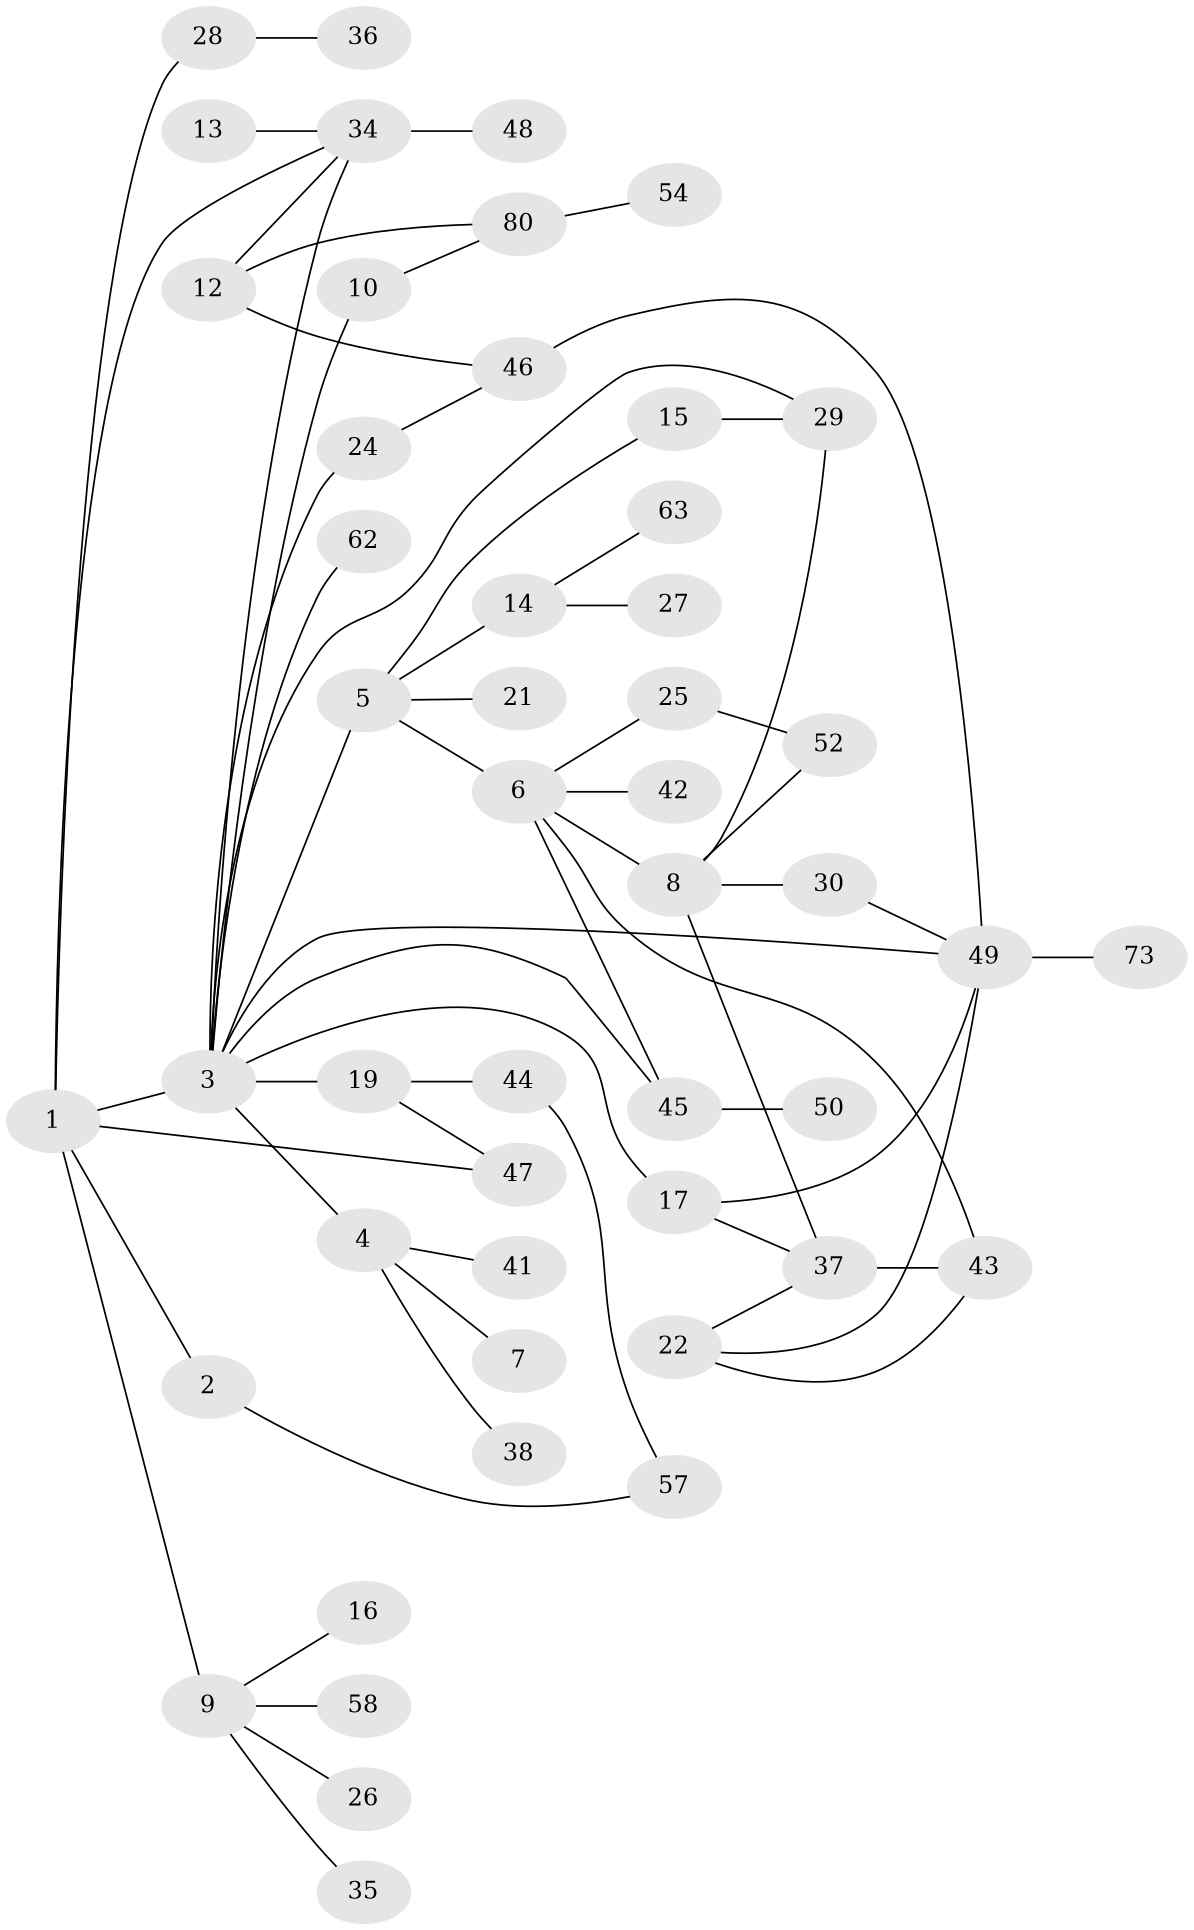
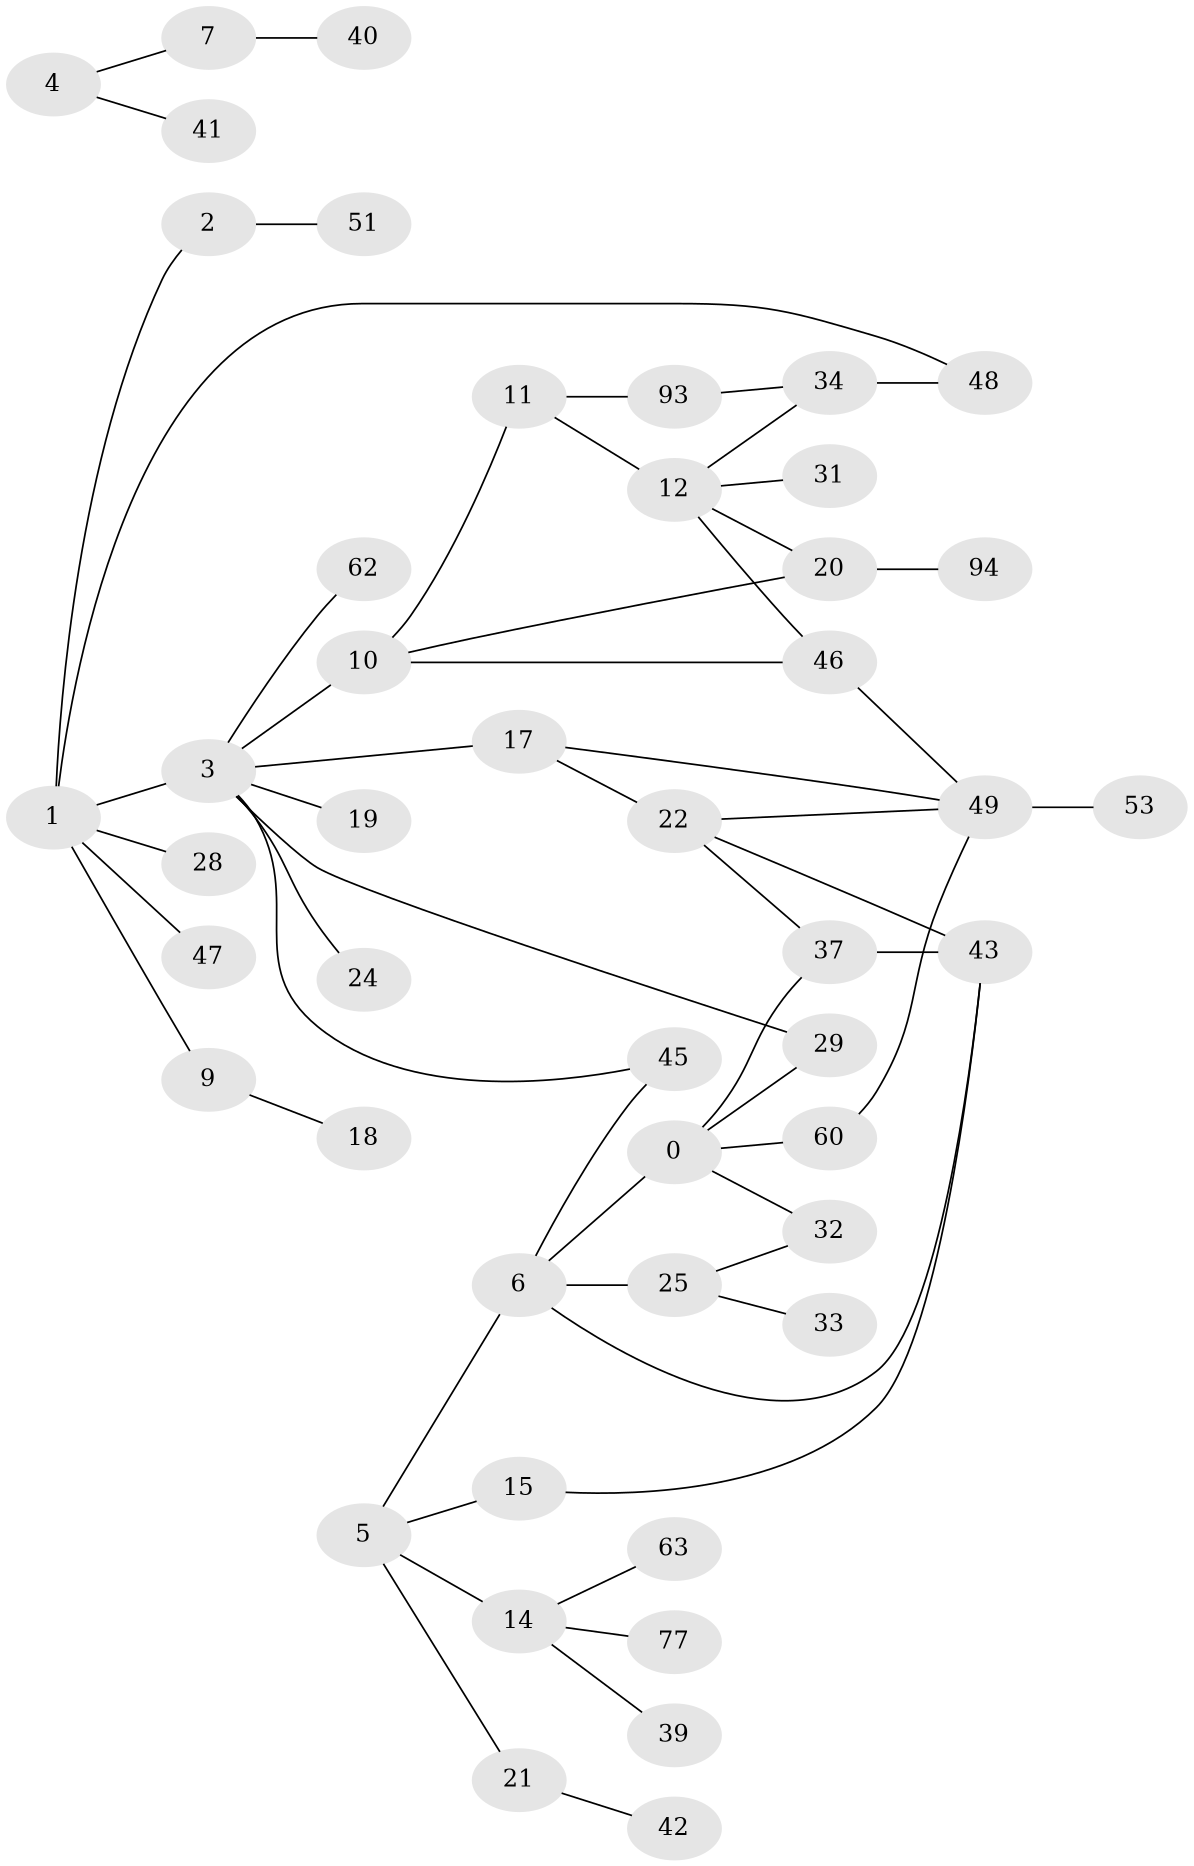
(364, 38) -> none
none -> (364, 38)
(209, 131) -> (674, 397)
(674, 195) -> (985, 569)
(519, 224) -> (830, 569)
none -> (519, 397)
(442, 409) -> (597, 662)
(106, 411) -> (351, 306)
(752, 419) -> (904, 1360)
none -> (830, 476)
(251, 600) -> none
(674, 605) -> (674, 1642)
(830, 745) -> (830, 1232)
(597, 792) -> (597, 1804)
(674, 885) -> (674, 1152)
(830, 885) -> (830, 1138)
(286, 891) -> none
(553, 930) -> none
(1140, 957) -> (1140, 807)
(519, 1082) -> none
(830, 1109) -> none
(442, 1128) -> none
(287, 1161) -> none
(752, 1235) -> (597, 781)
none -> (830, 1325)
(519, 1454) -> none
(674, 1487) -> (364, 224)
(364, 1613) -> none
(364, 1706) -> (364, 1138)
none -> (674, 1735)
(364, 1799) -> none
(364, 1892) -> none
